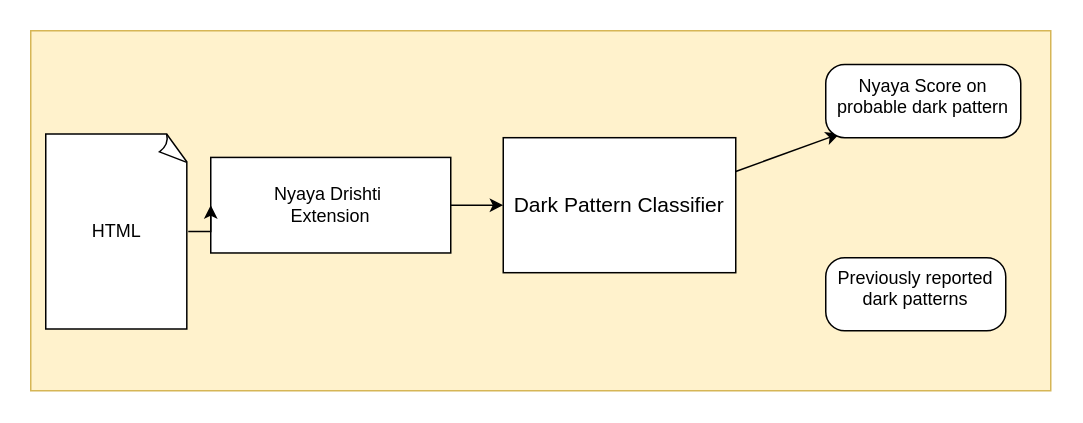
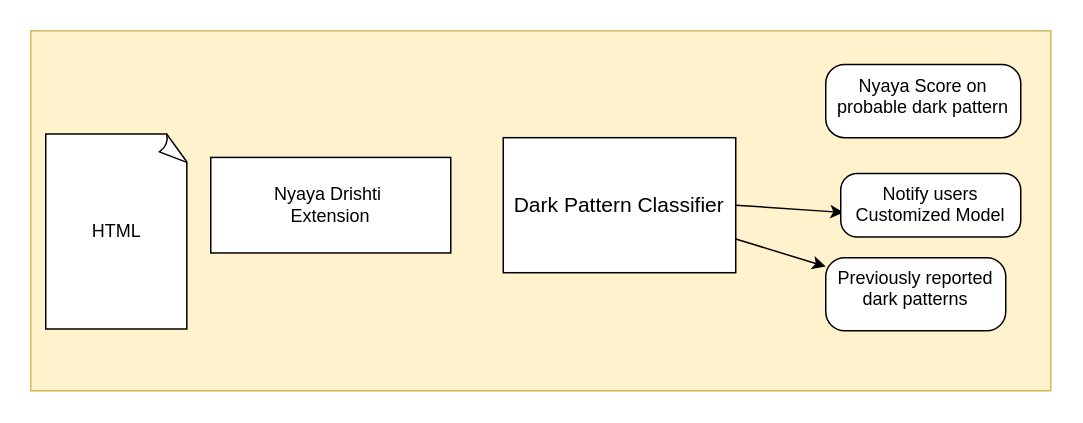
(783, 154) -> none
(472, 205) -> none
none -> (931, 205)
none -> (785, 209)
(201, 231) -> none
none -> (776, 251)
